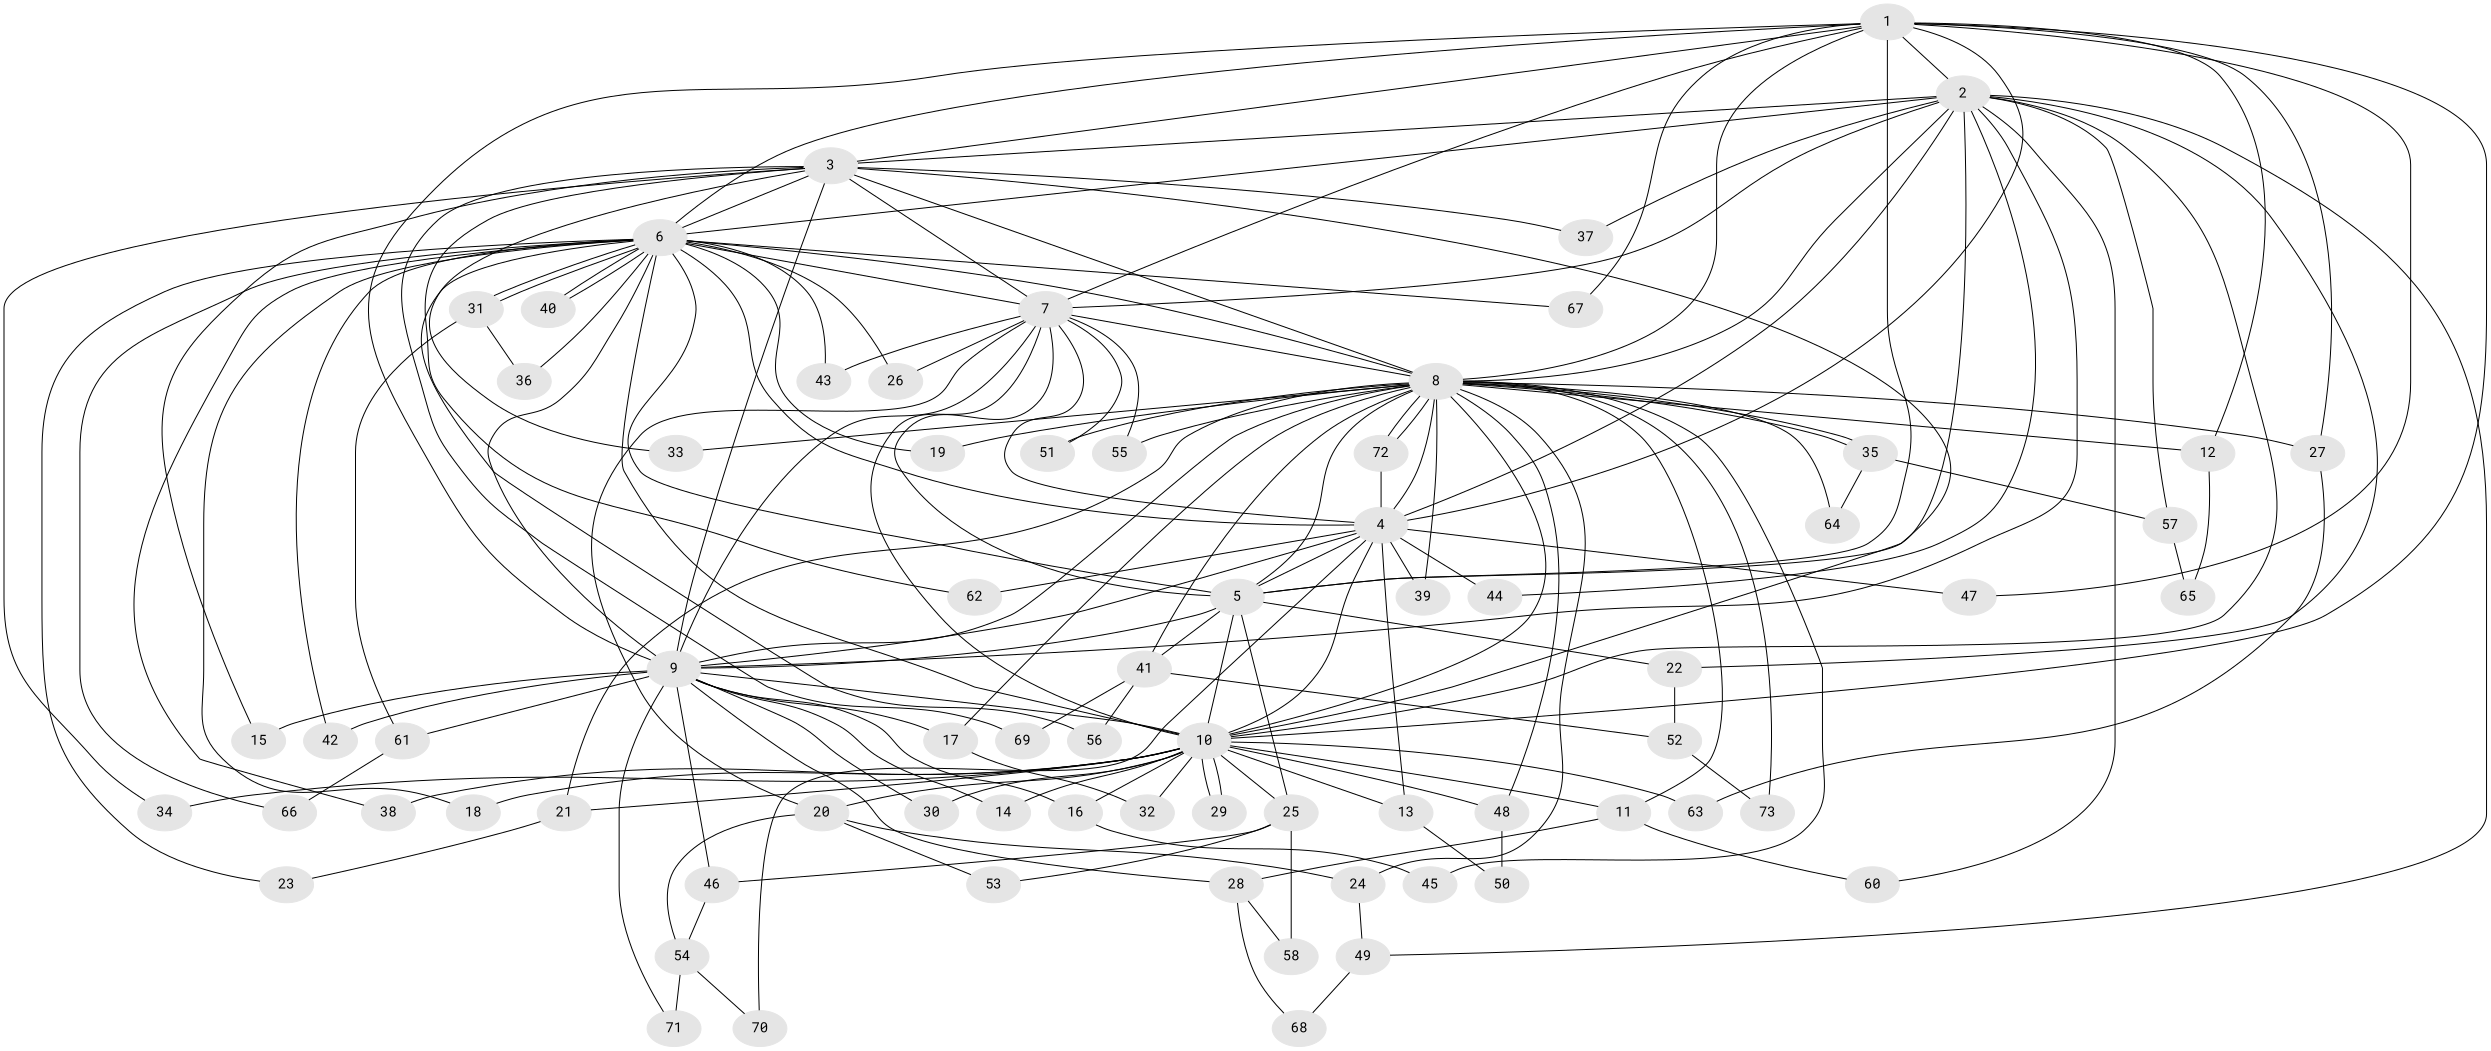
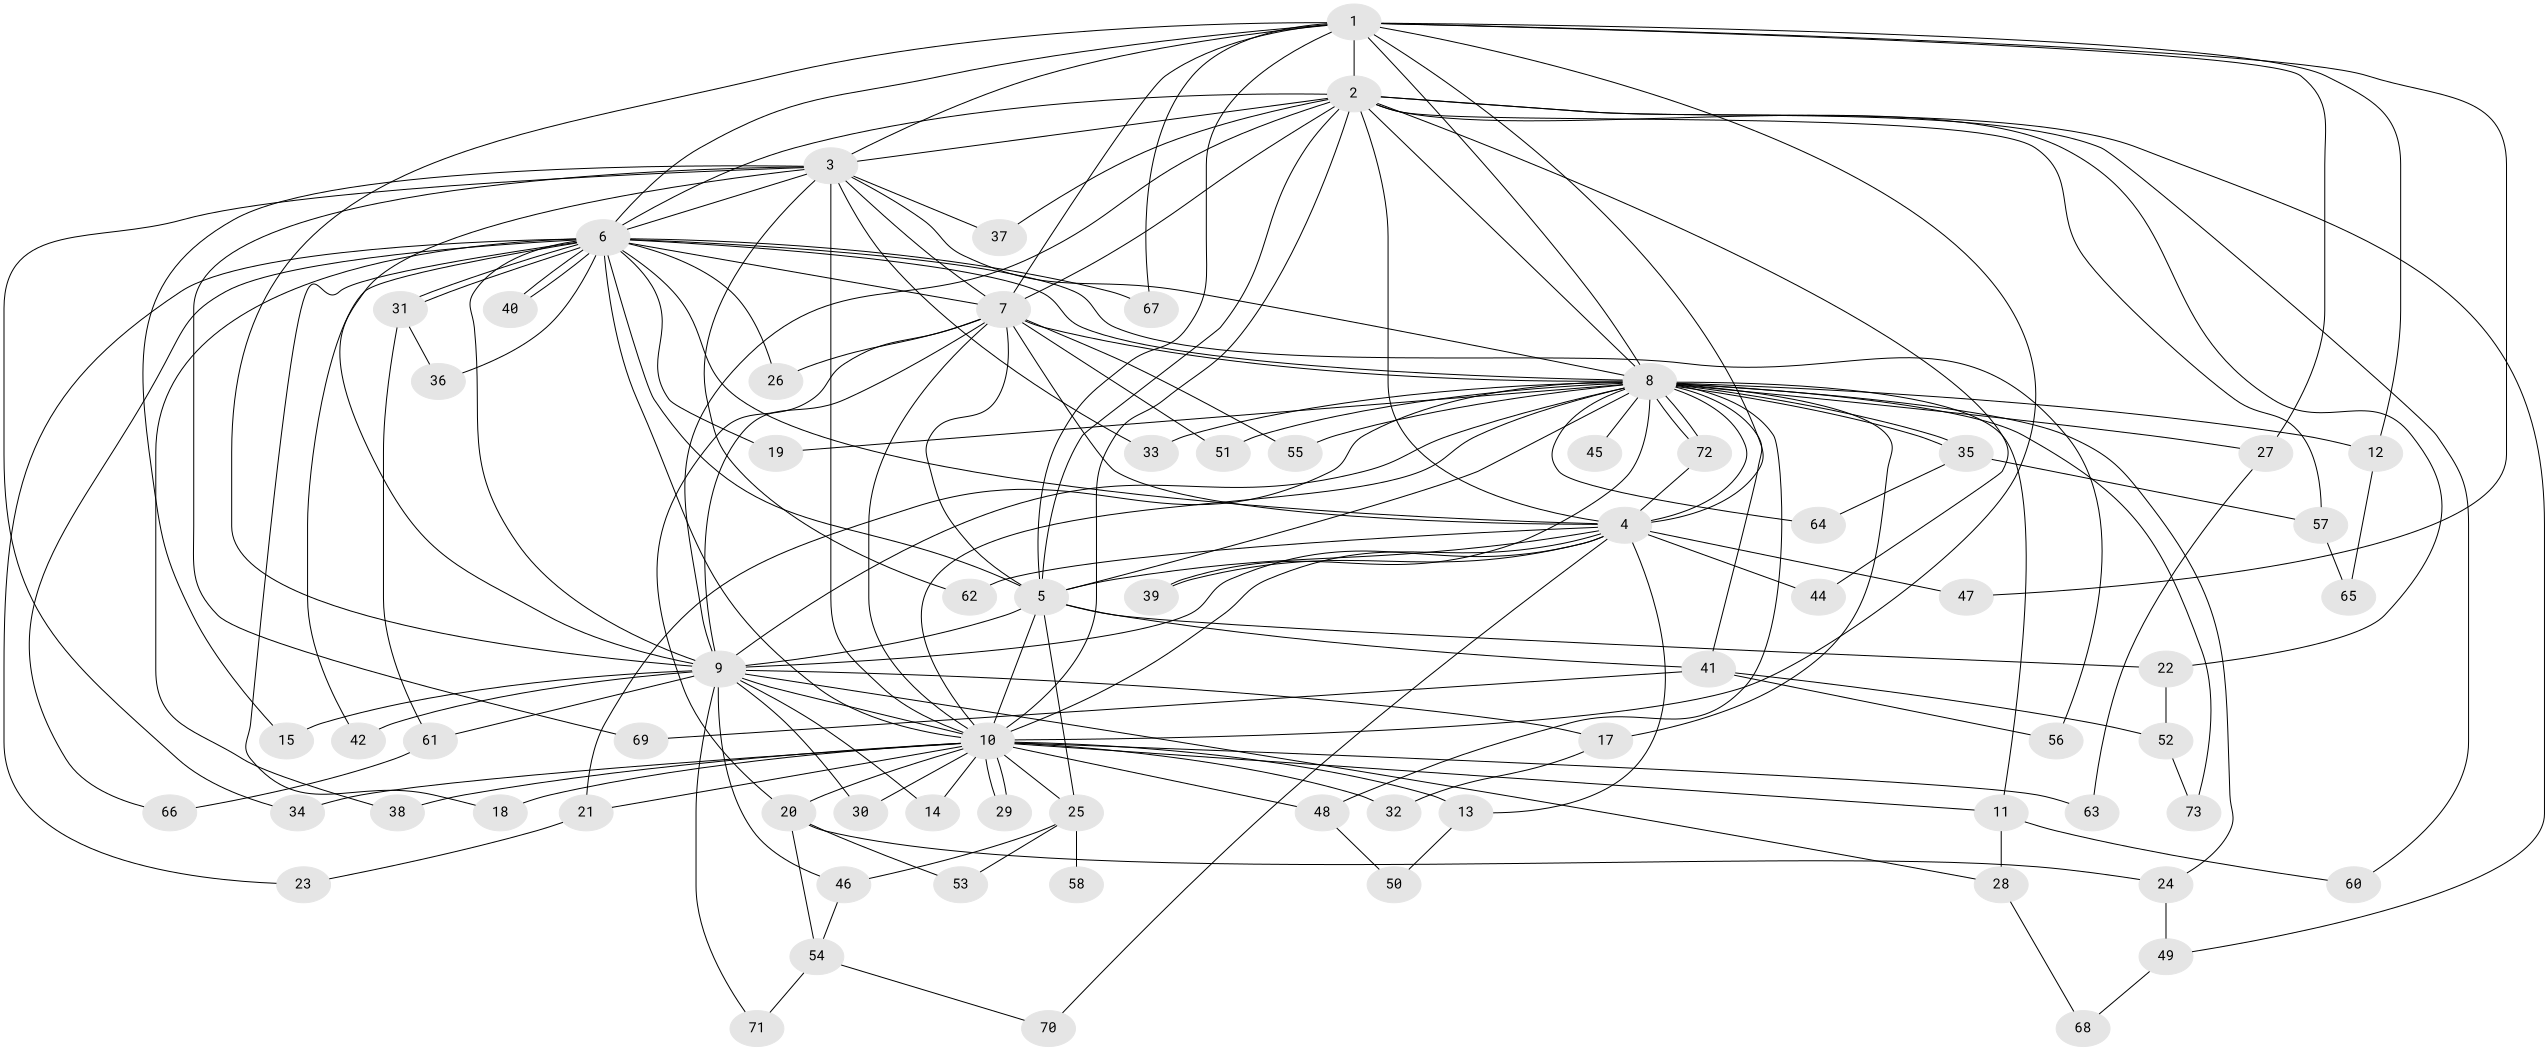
(824, 381) -> none
(1076, 813) -> none
(1264, 921) -> none
